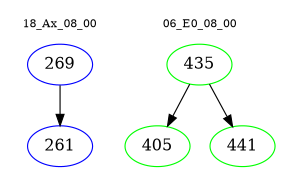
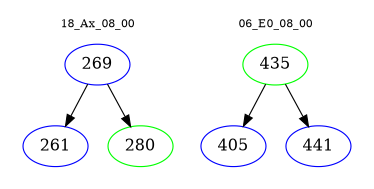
none -> (141, 146)
(158, 146) -> (233, 146)
(243, 146) -> (318, 146)
